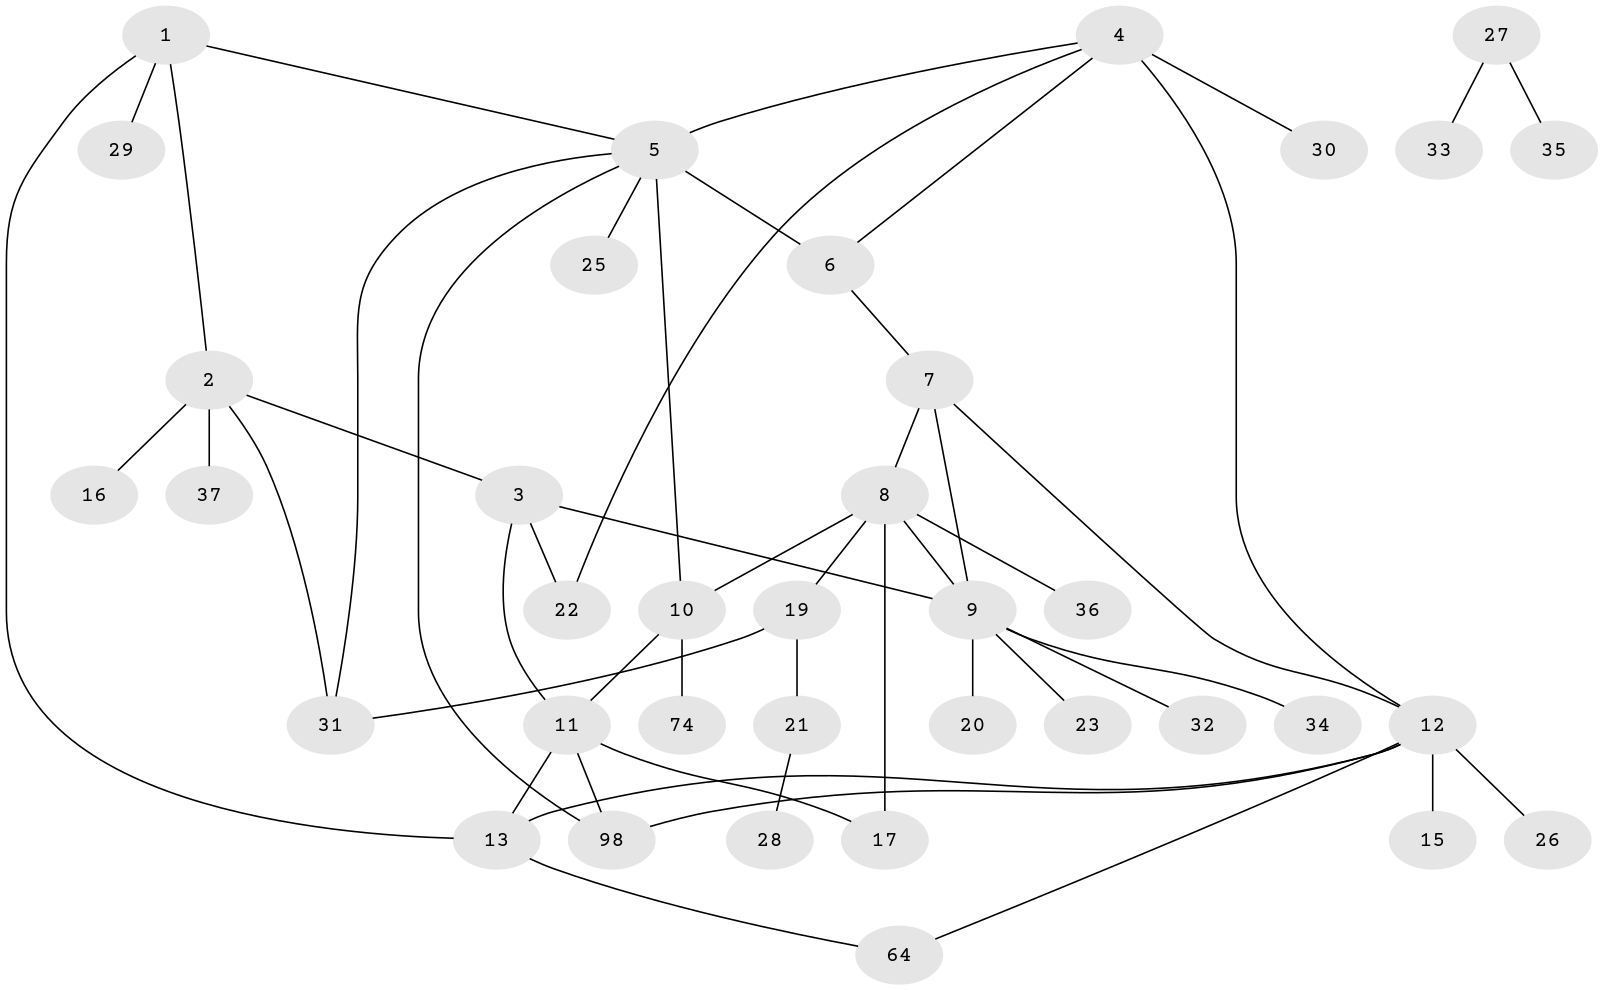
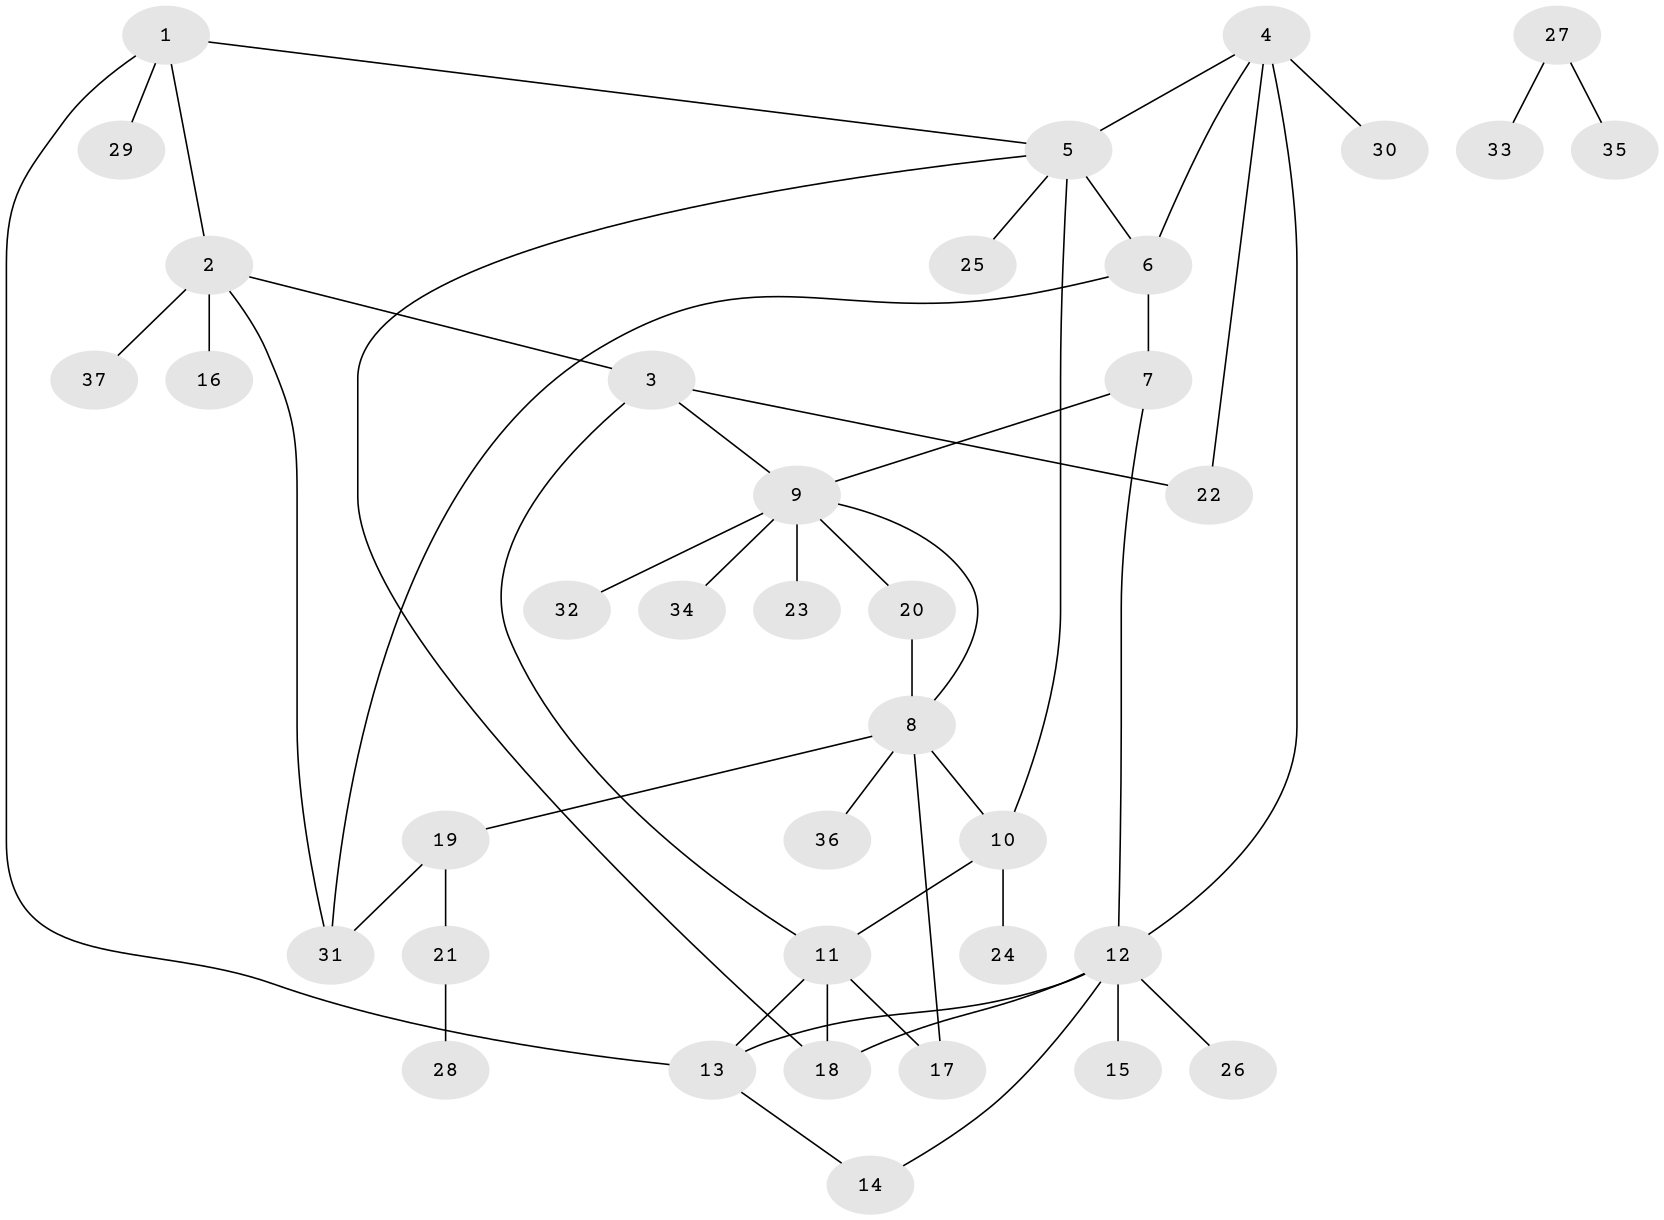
(357, 344) -> (546, 391)
(907, 438) -> (912, 668)
(682, 725) -> (1003, 955)
(612, 840) -> (827, 1070)
(899, 955) -> (870, 1185)
